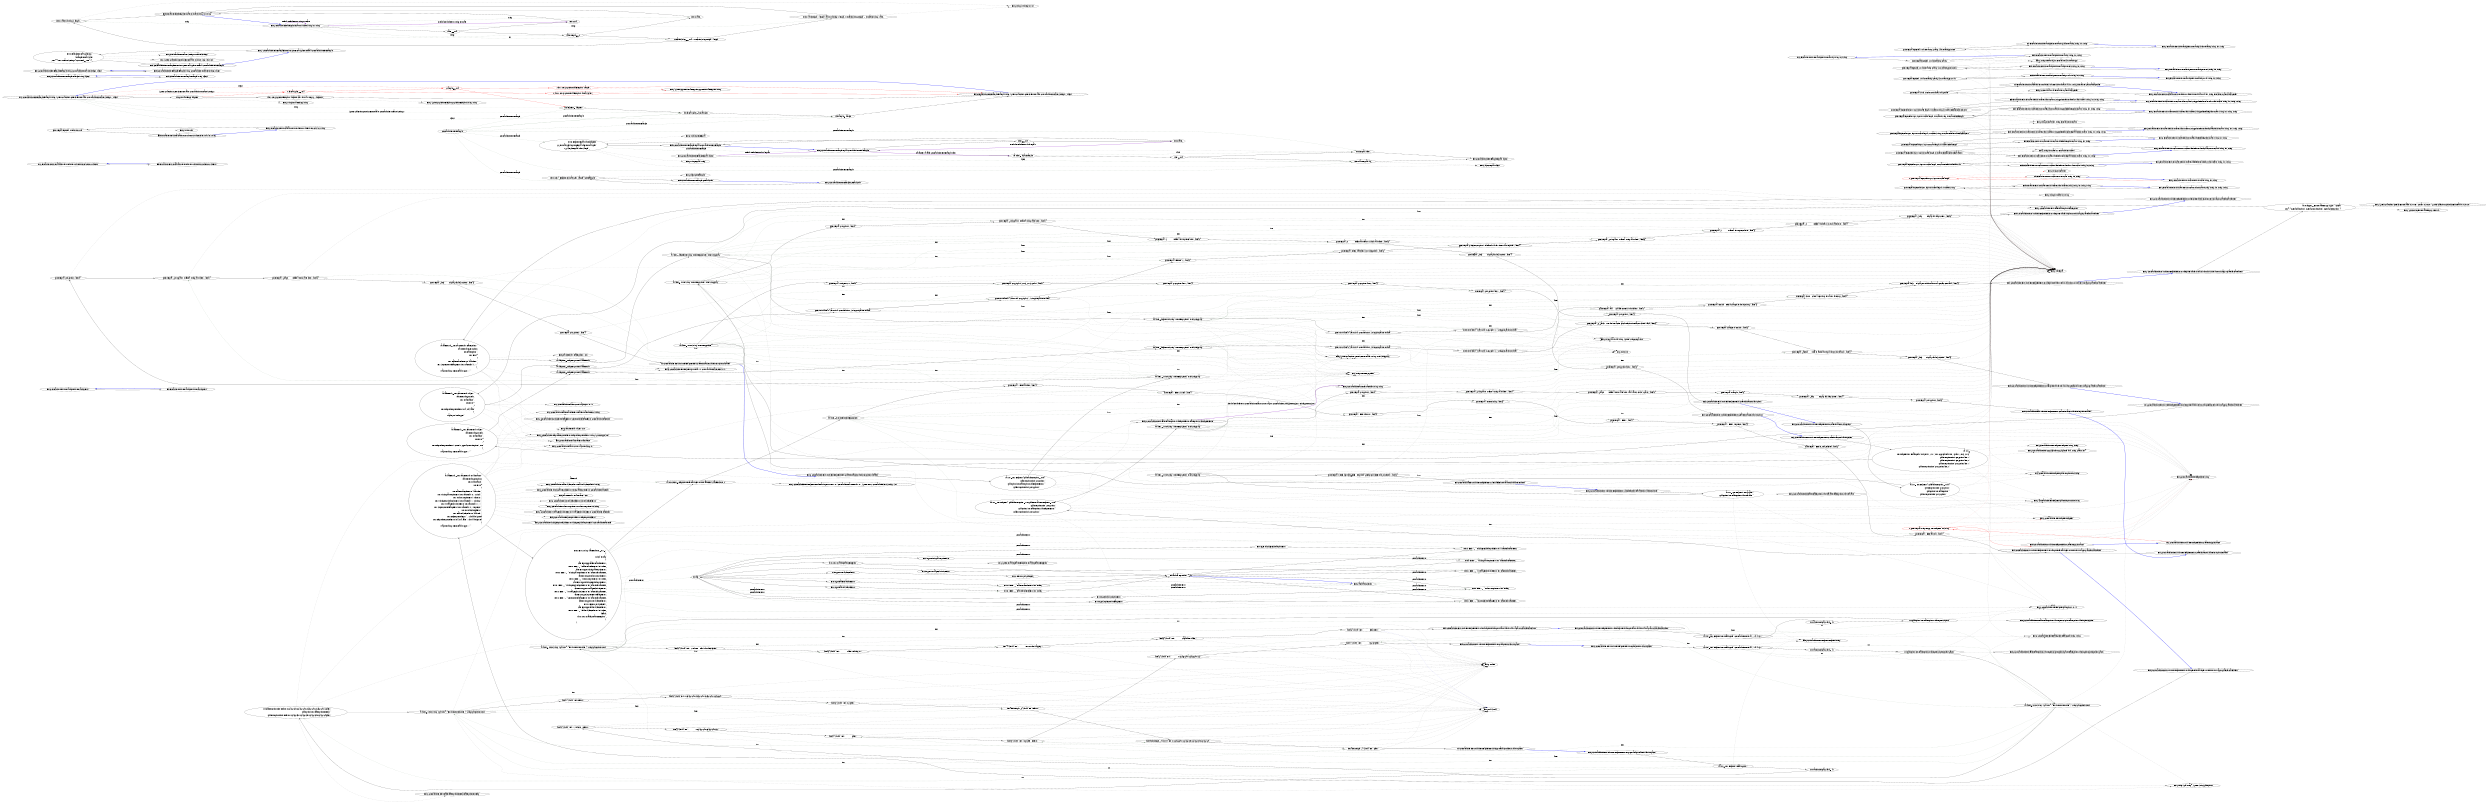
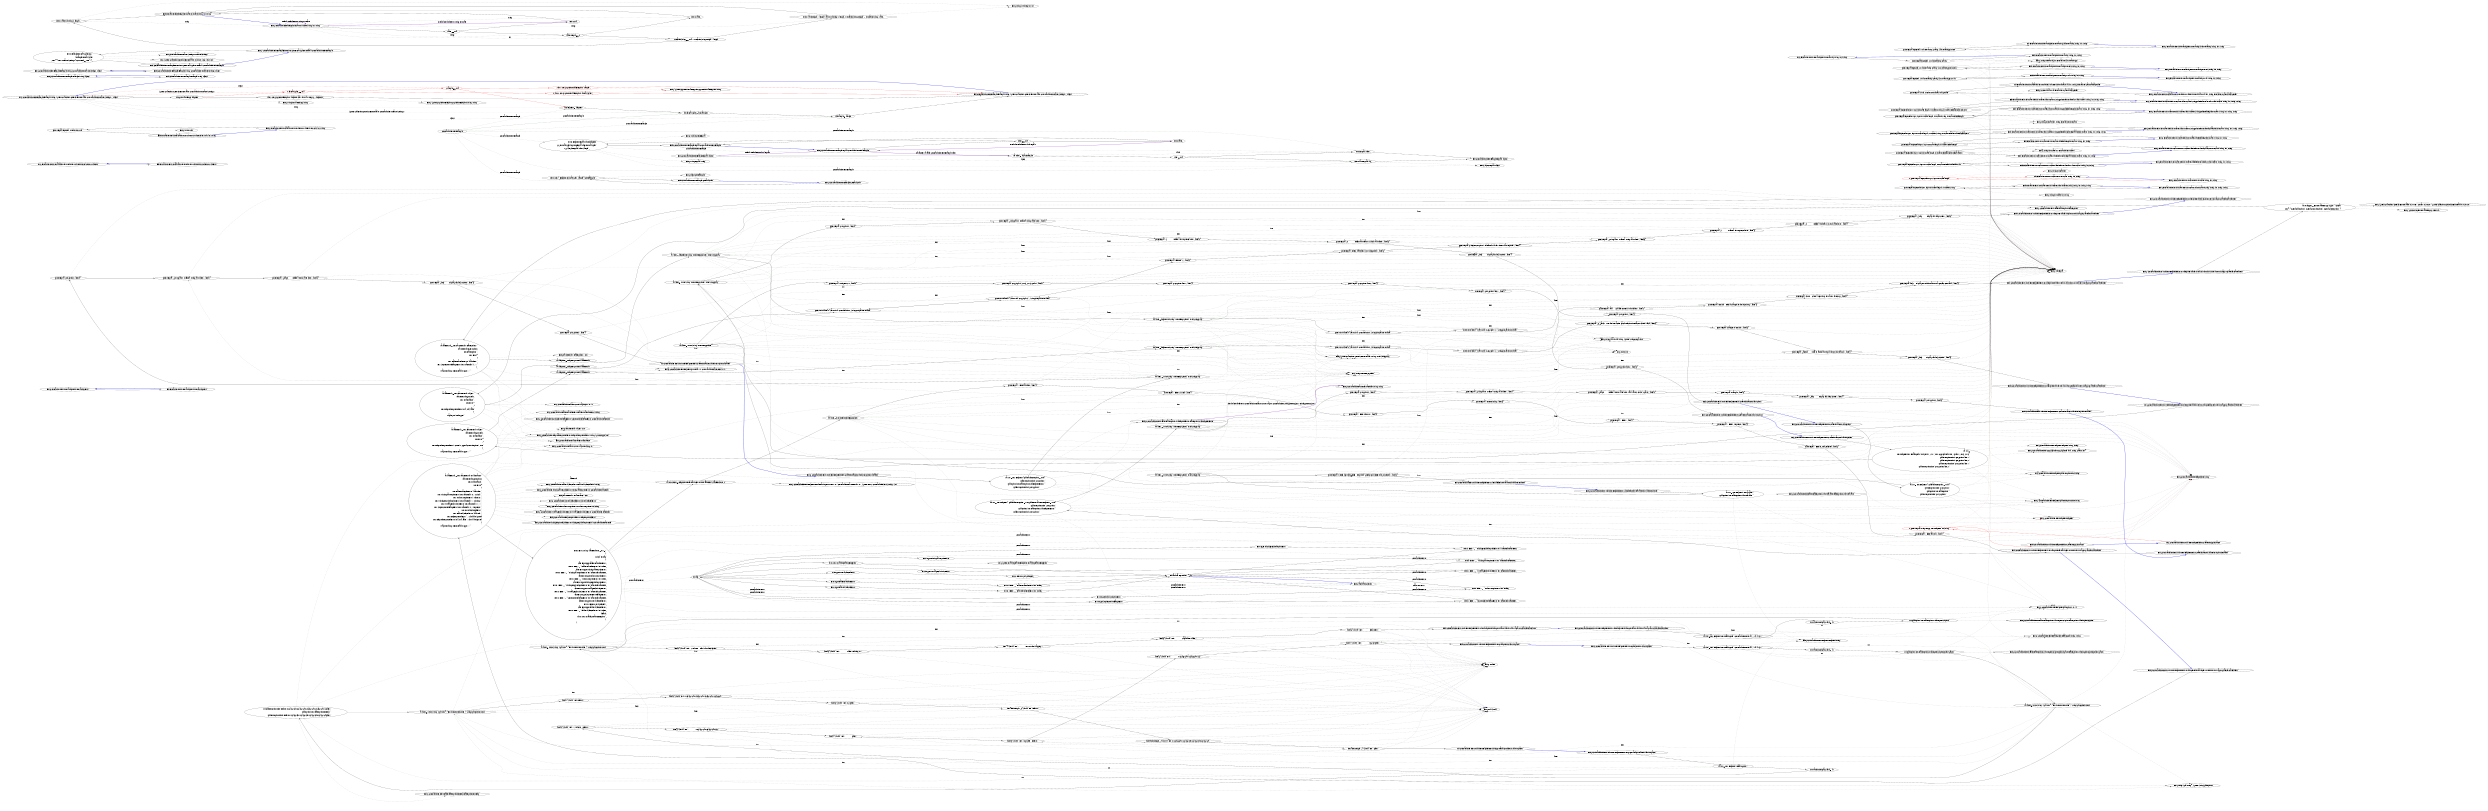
(843, 287) -> (843, 287)
(927, 375) -> (1009, 404)
(1419, 586) -> (1419, 586)
